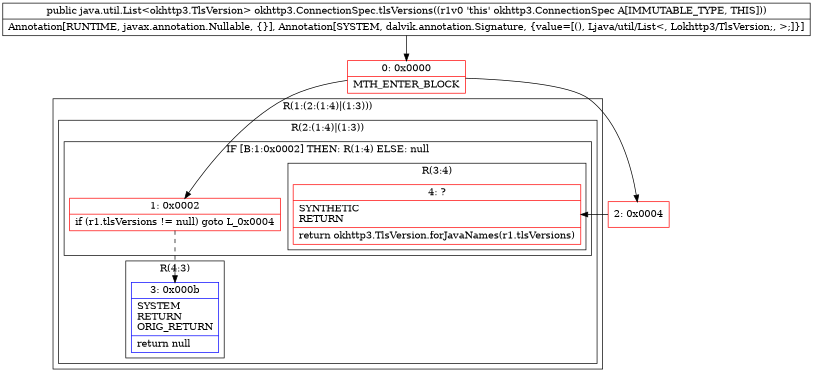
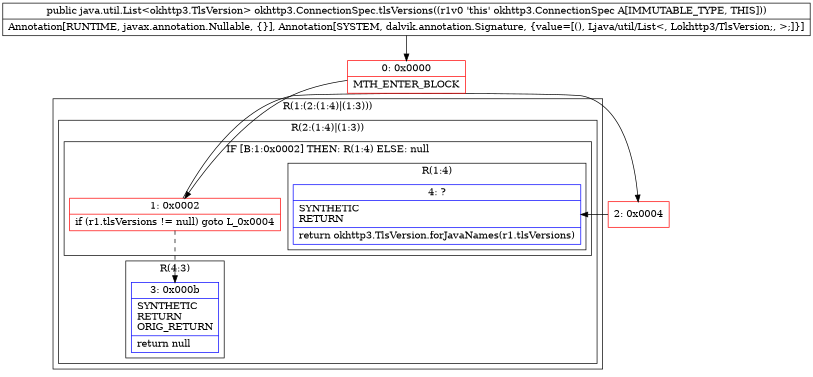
(576, 93) -> (421, 94)
(437, 171) -> (437, 171)
(437, 215) -> (437, 215)
(159, 306) -> (167, 306)
